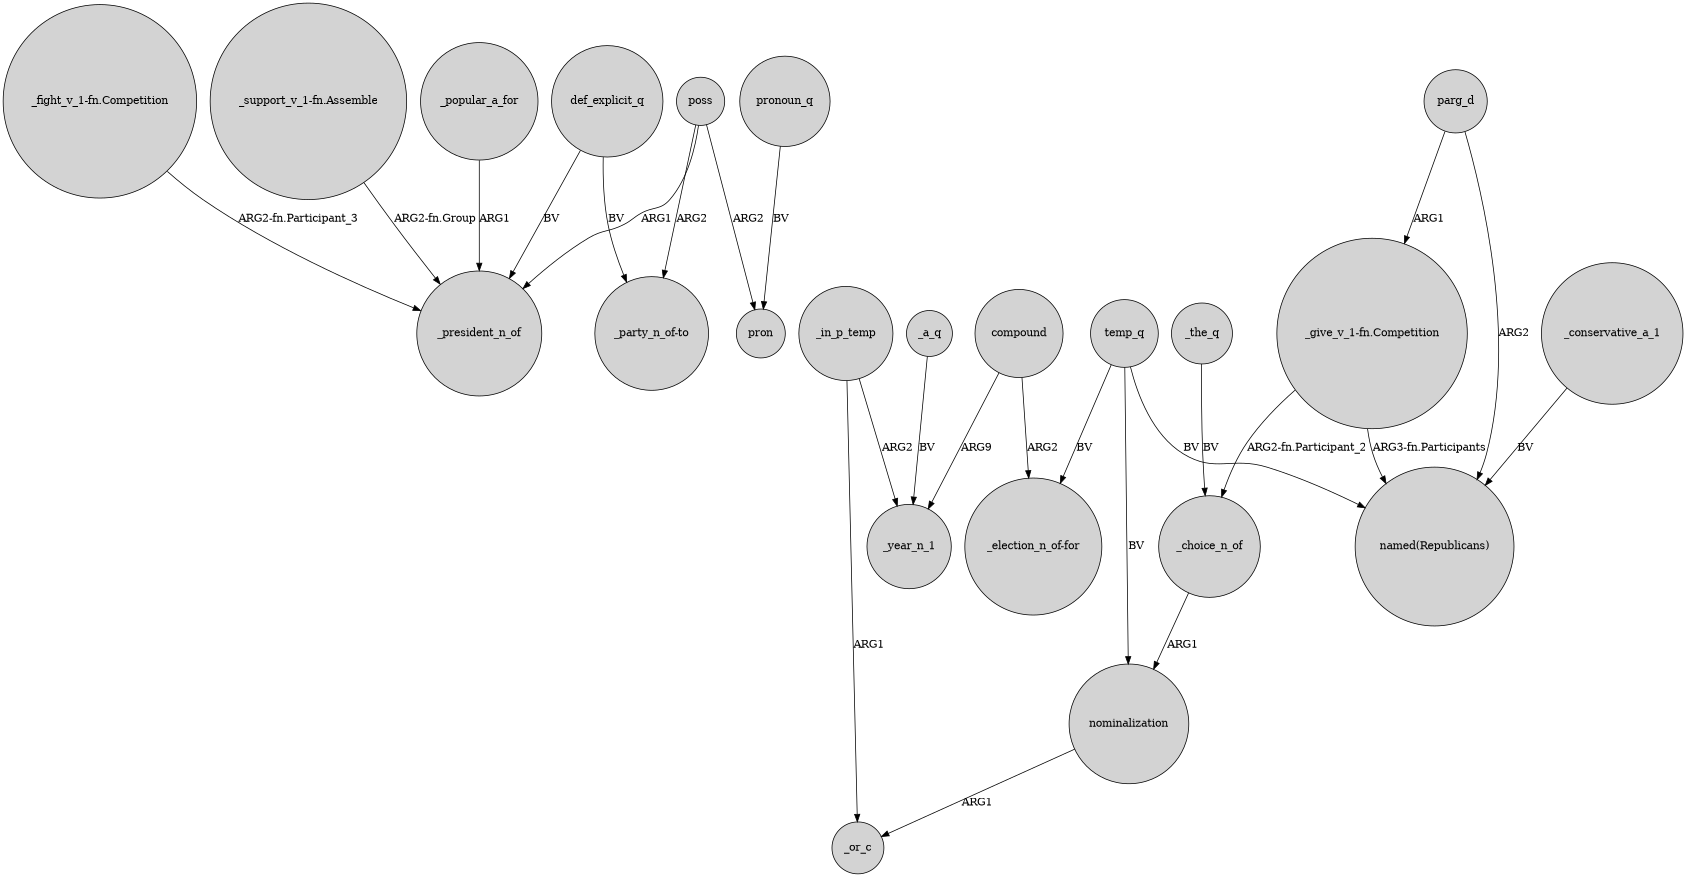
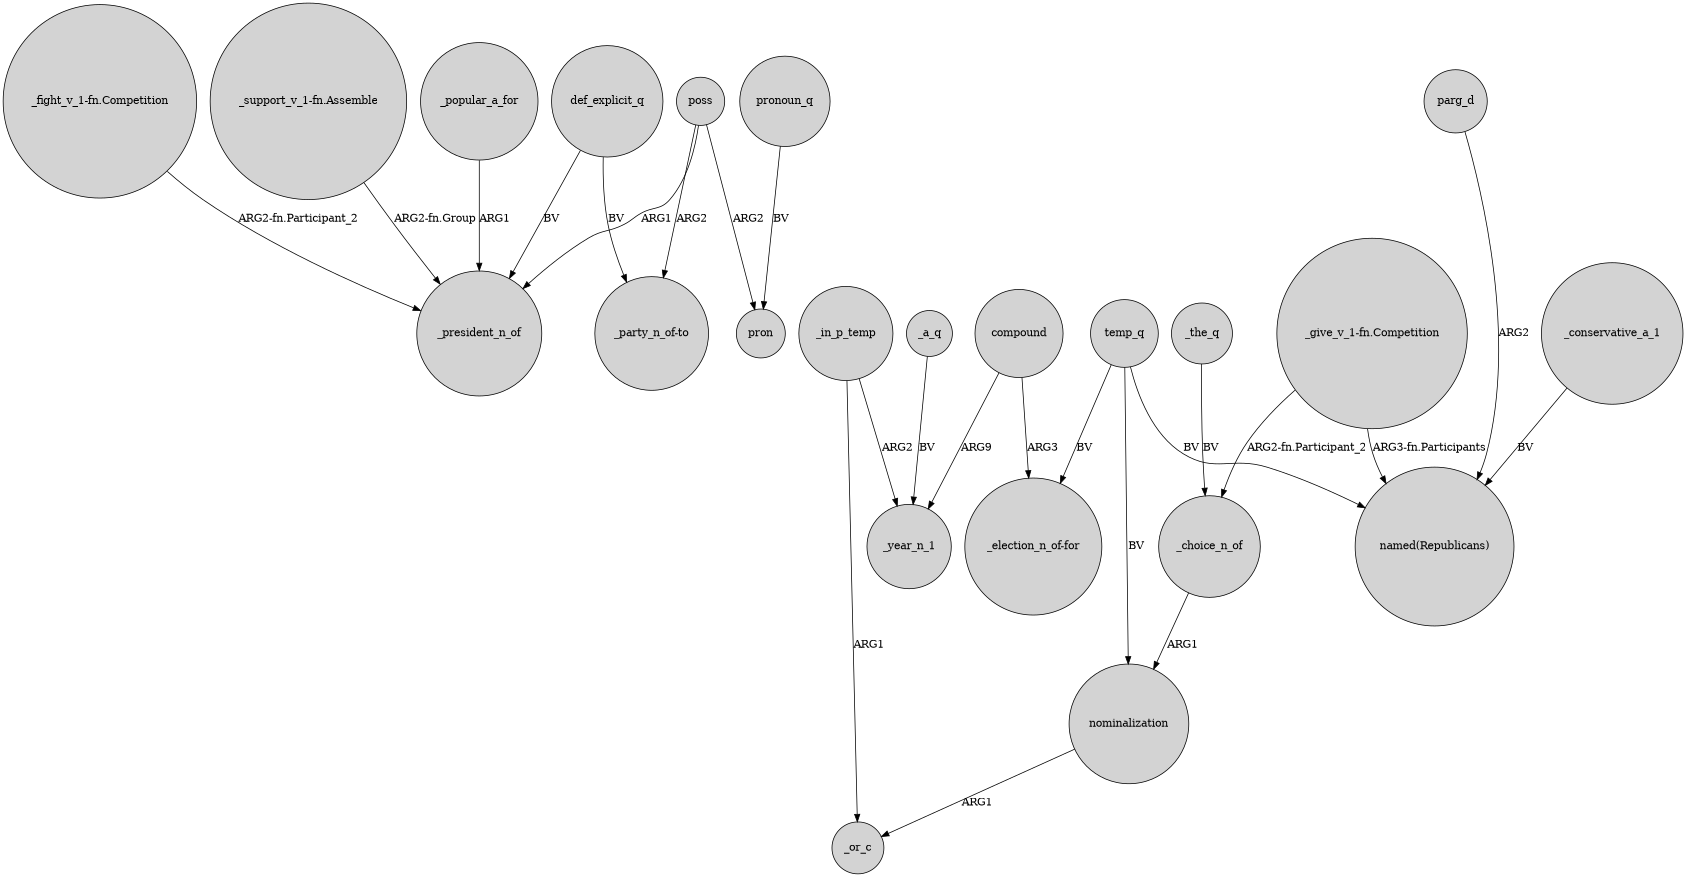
(1426, 184) -> none
(298, 219) -> (298, 219)
(1043, 448) -> (1043, 448)
